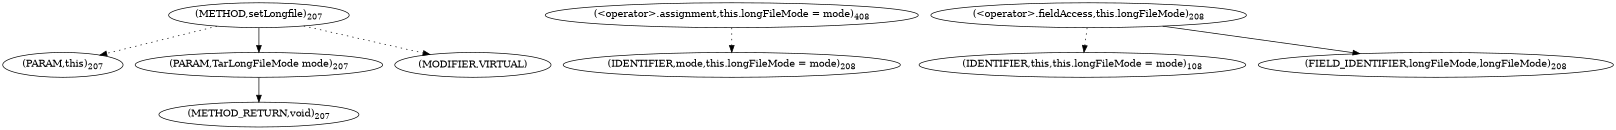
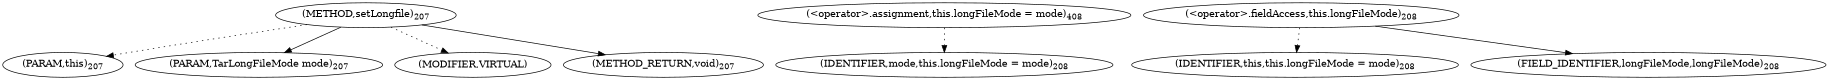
(1195, 64) -> (1407, 64)
(259, 86) -> (510, 39)
